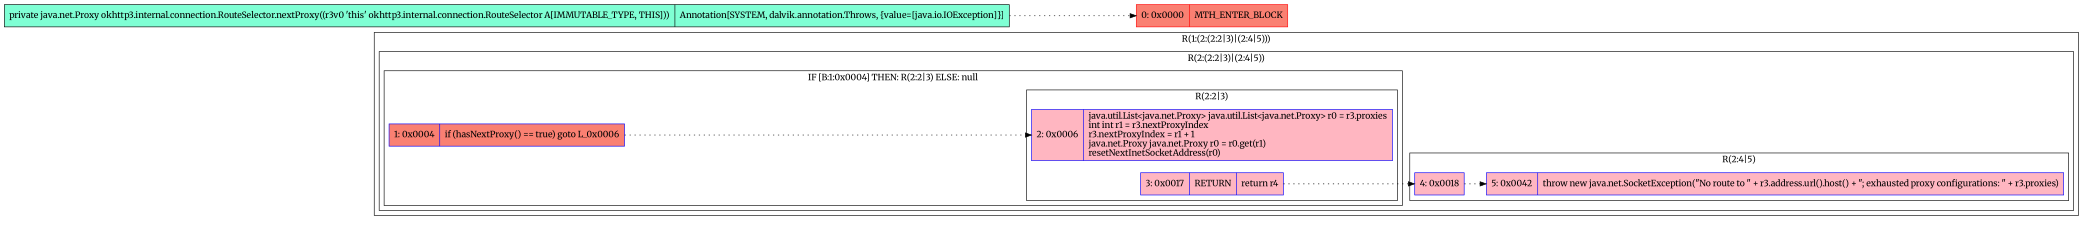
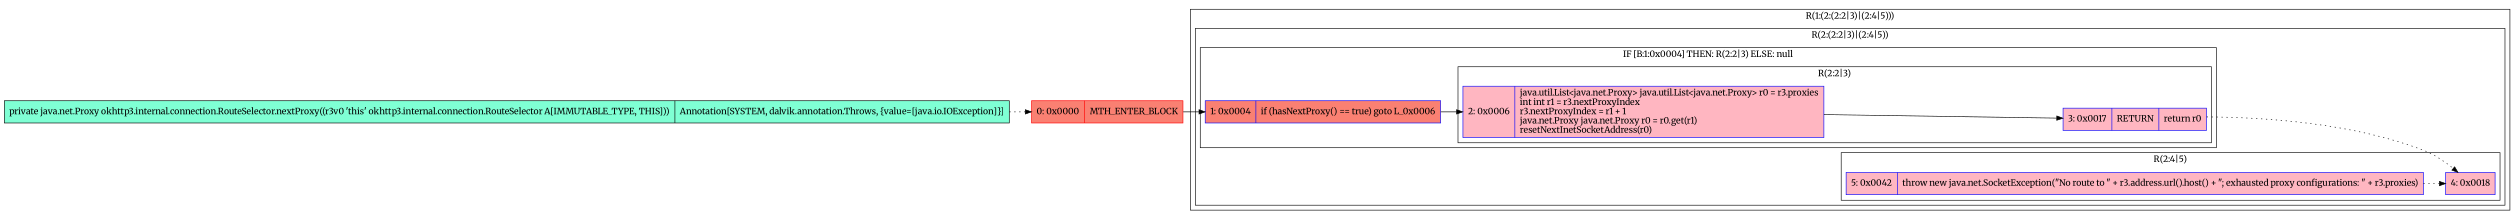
none -> (1191, 112)
none -> (1940, 116)
(825, 135) -> (1449, 112)
(1260, 184) -> (2183, 119)
(1472, 184) -> (2431, 184)
